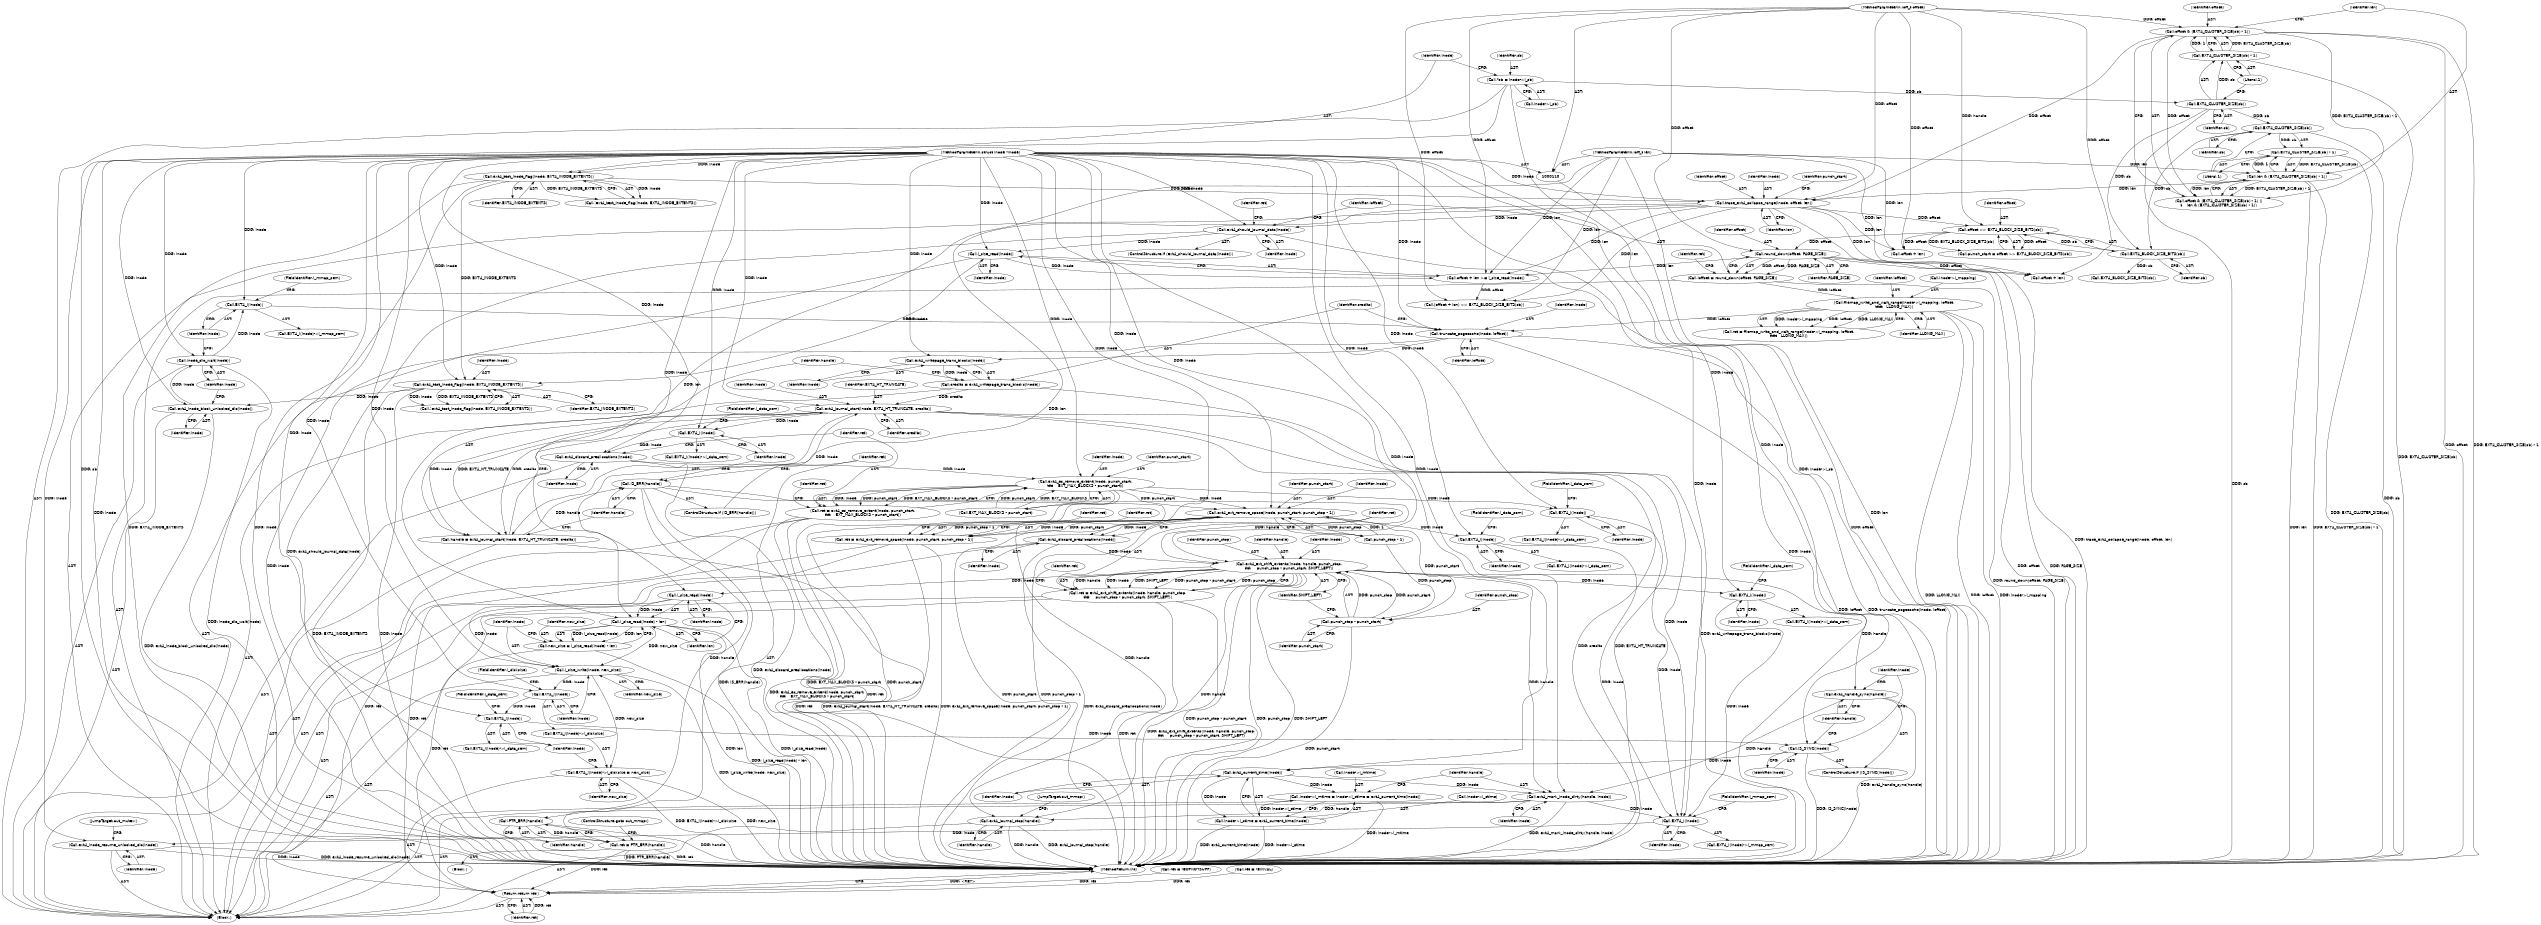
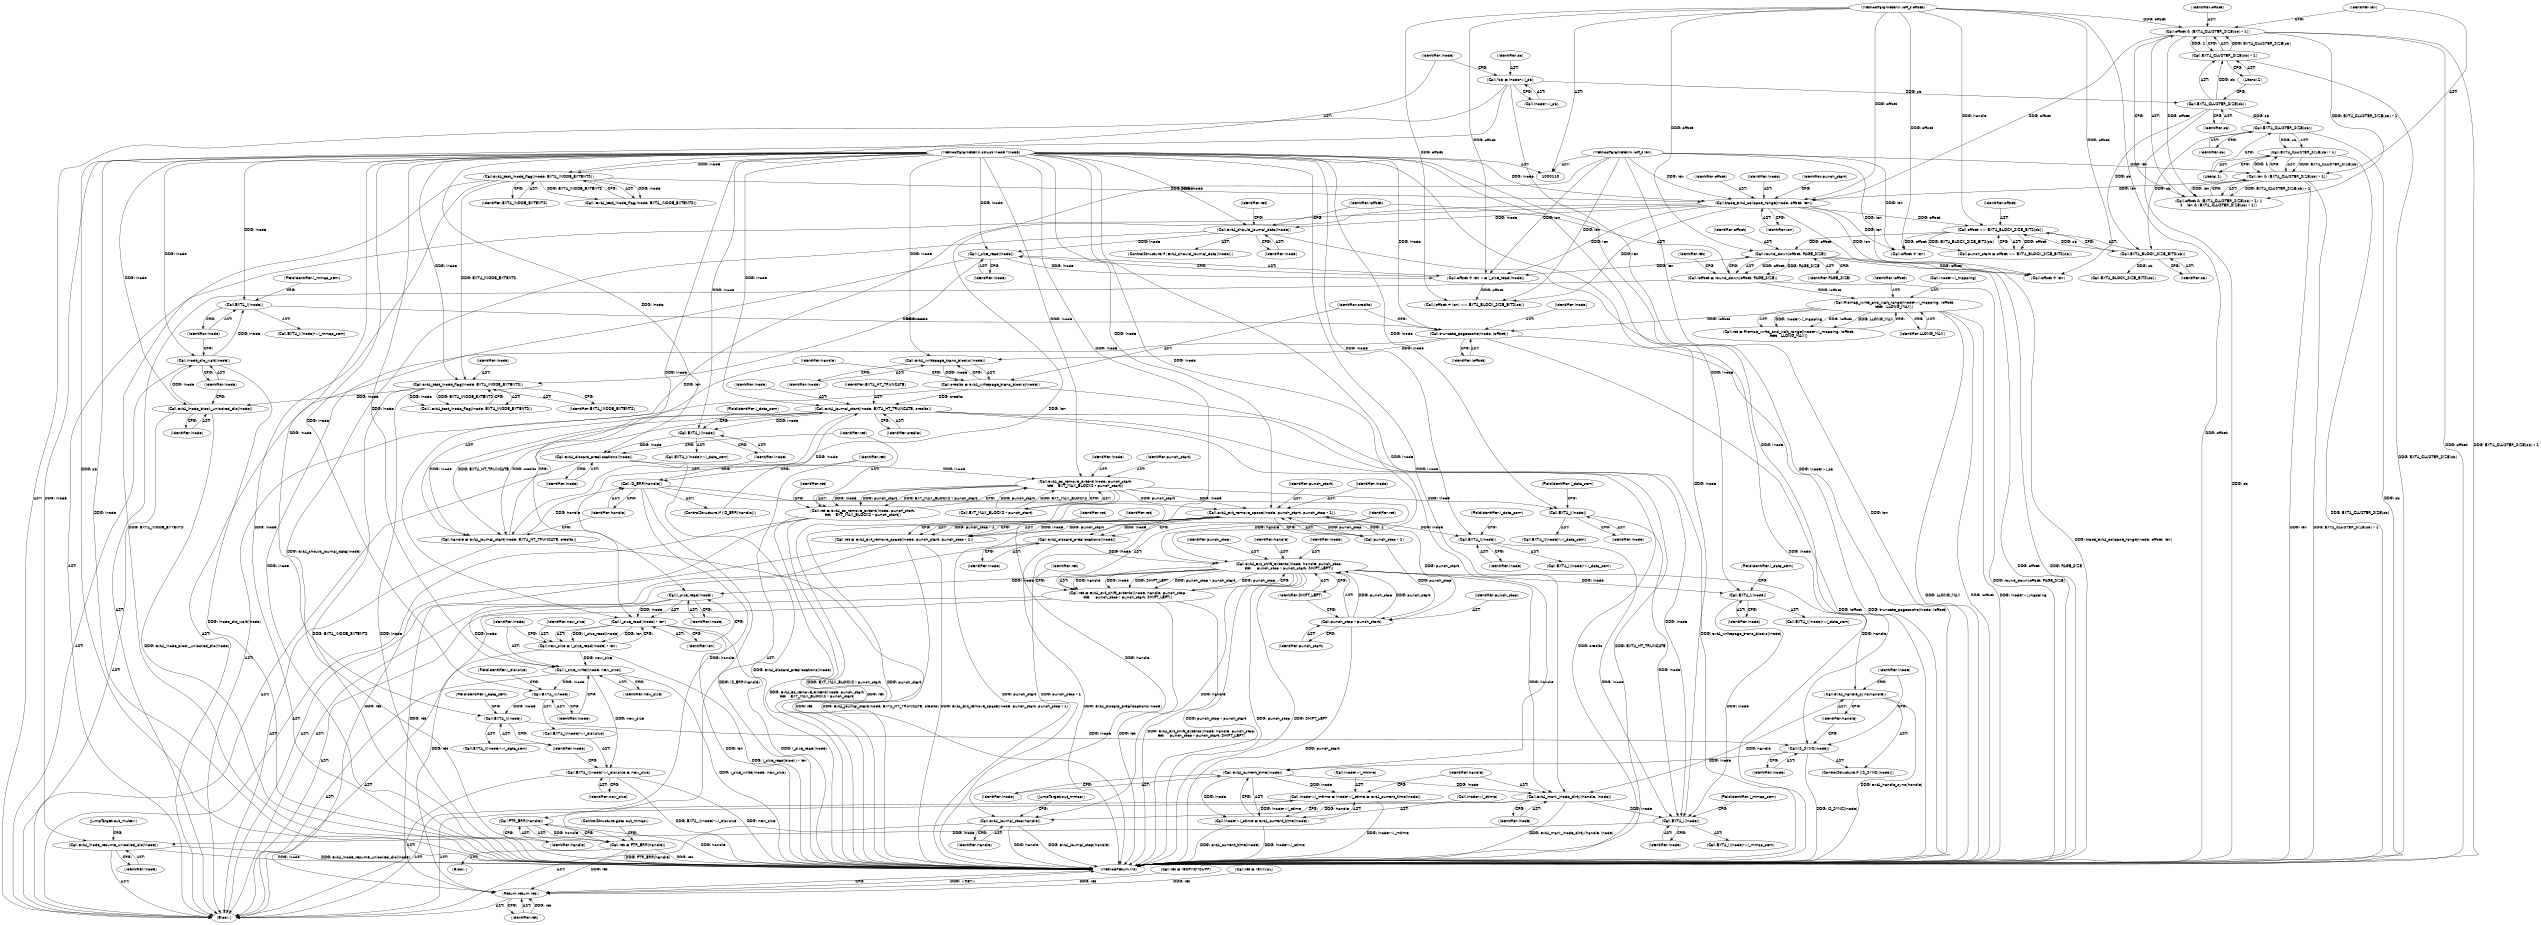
none -> (1675, 185)
(636, 650) -> (582, 657)
(779, 761) -> (779, 761)
(1958, 818) -> (2202, 814)
